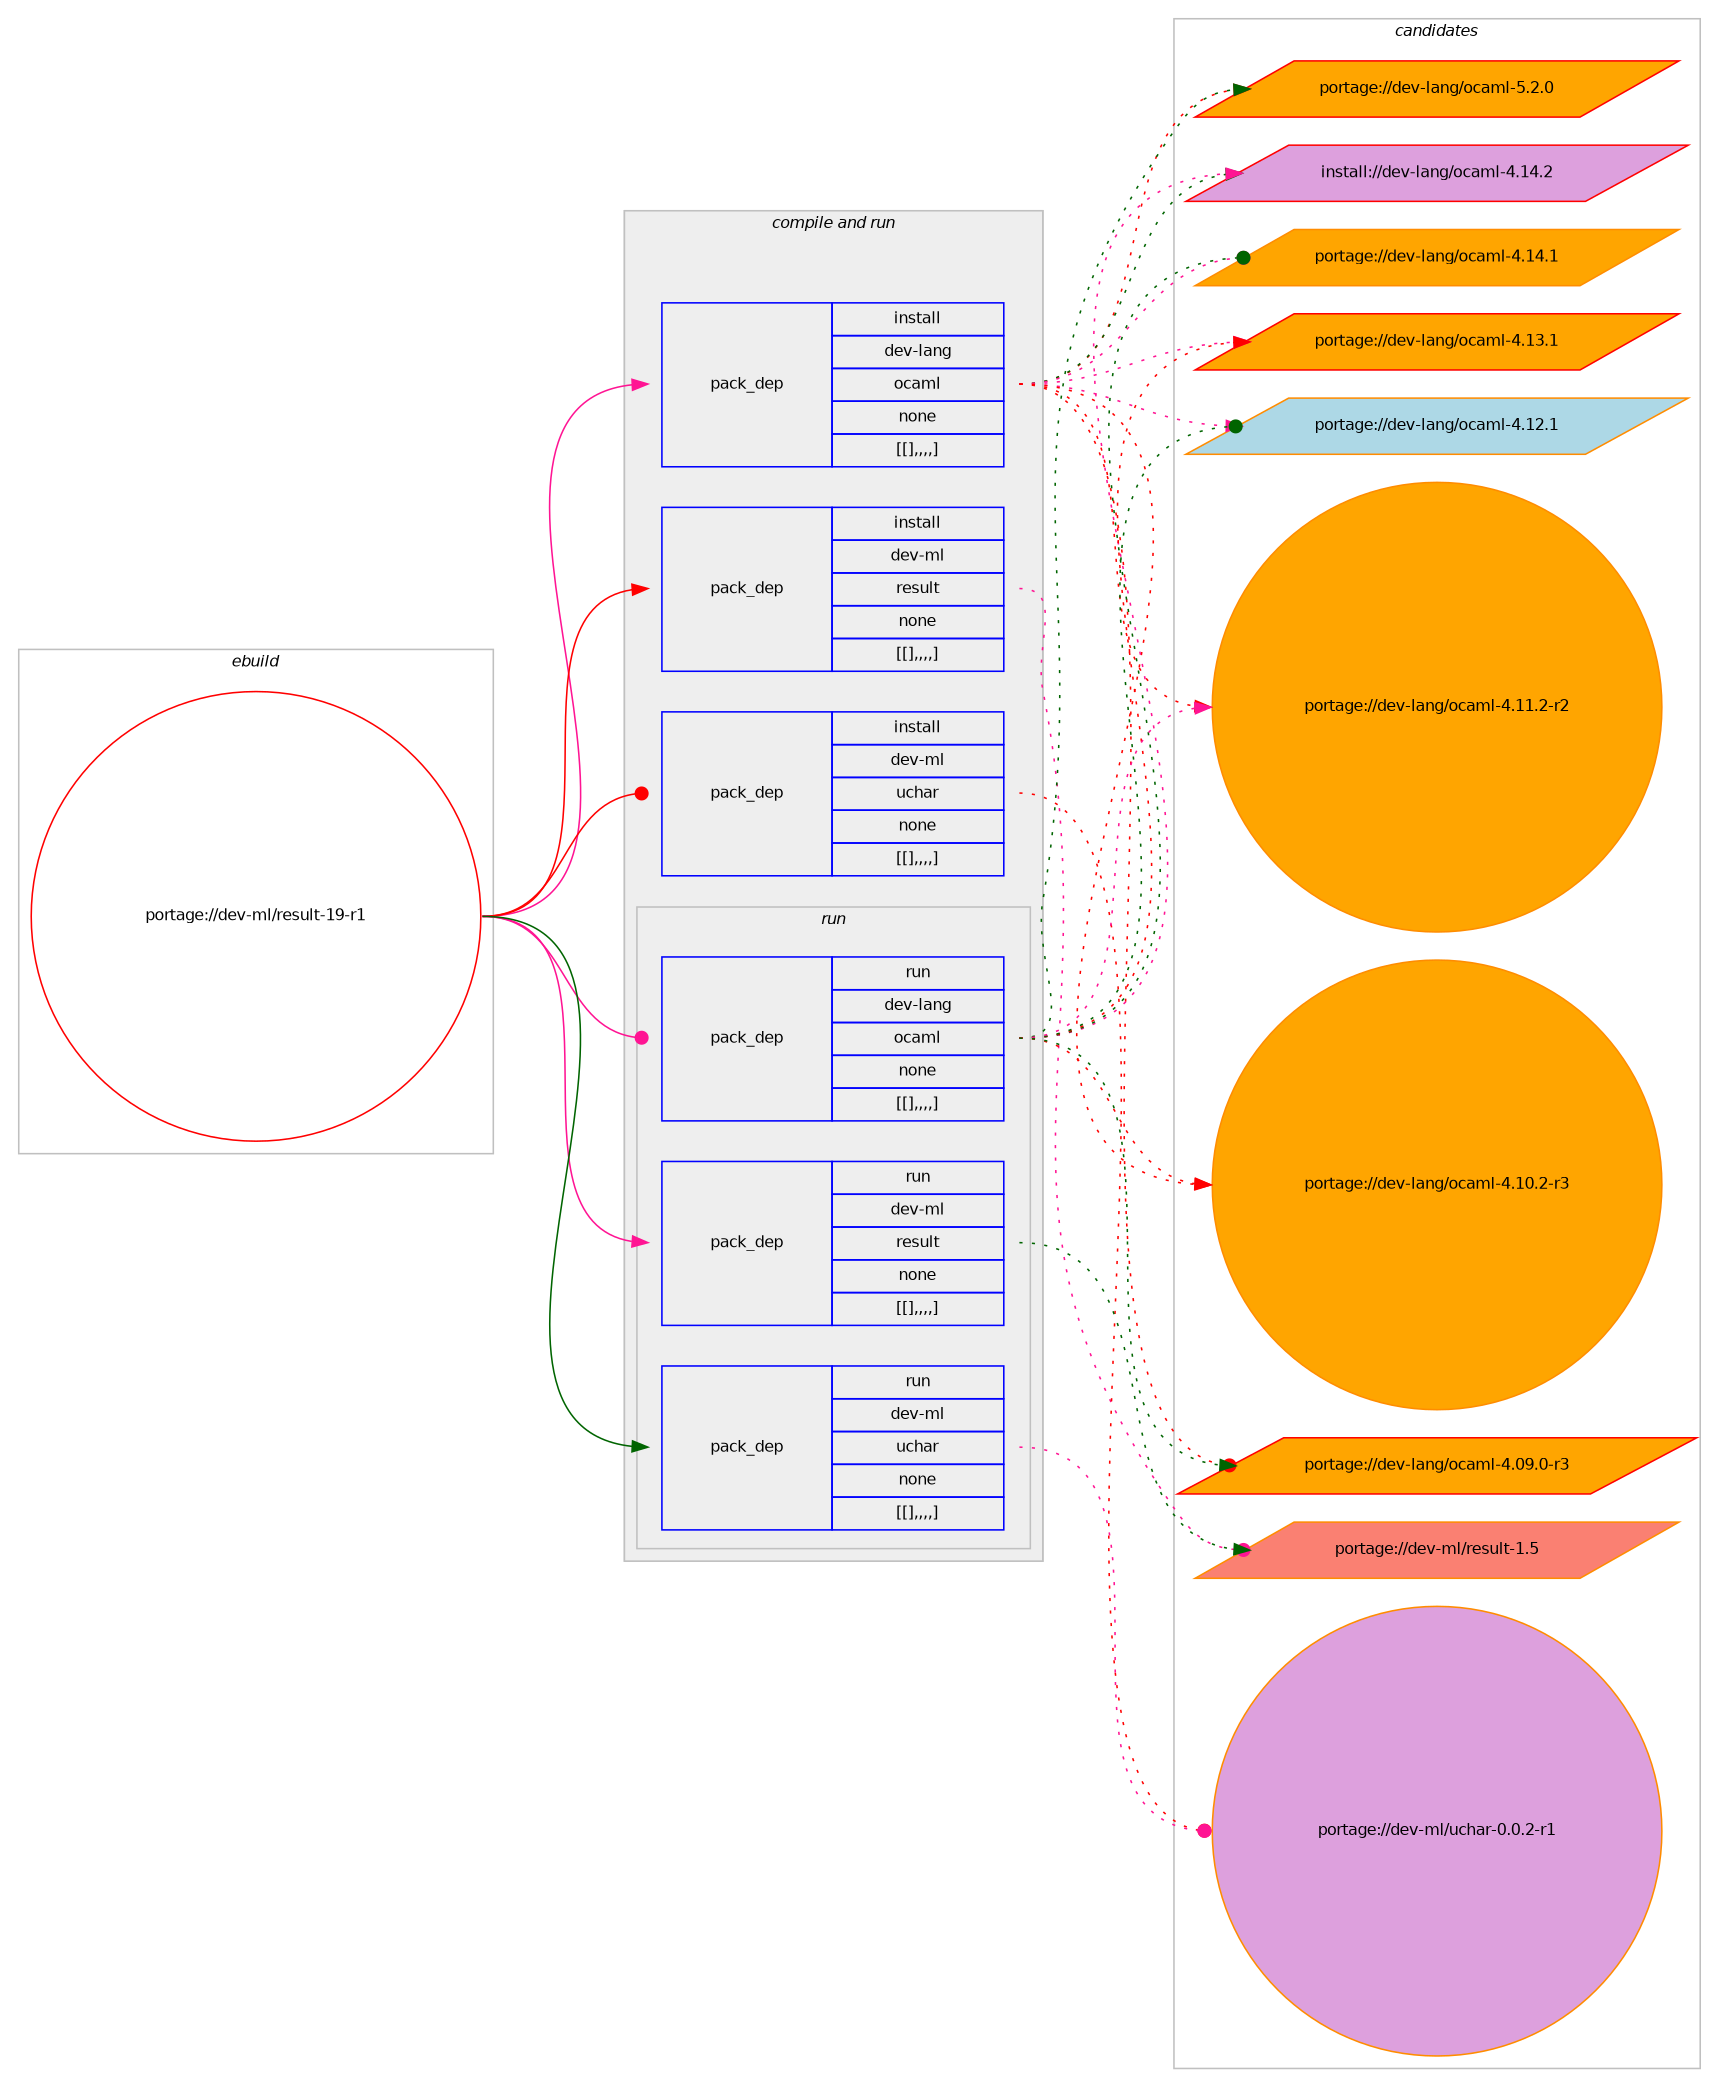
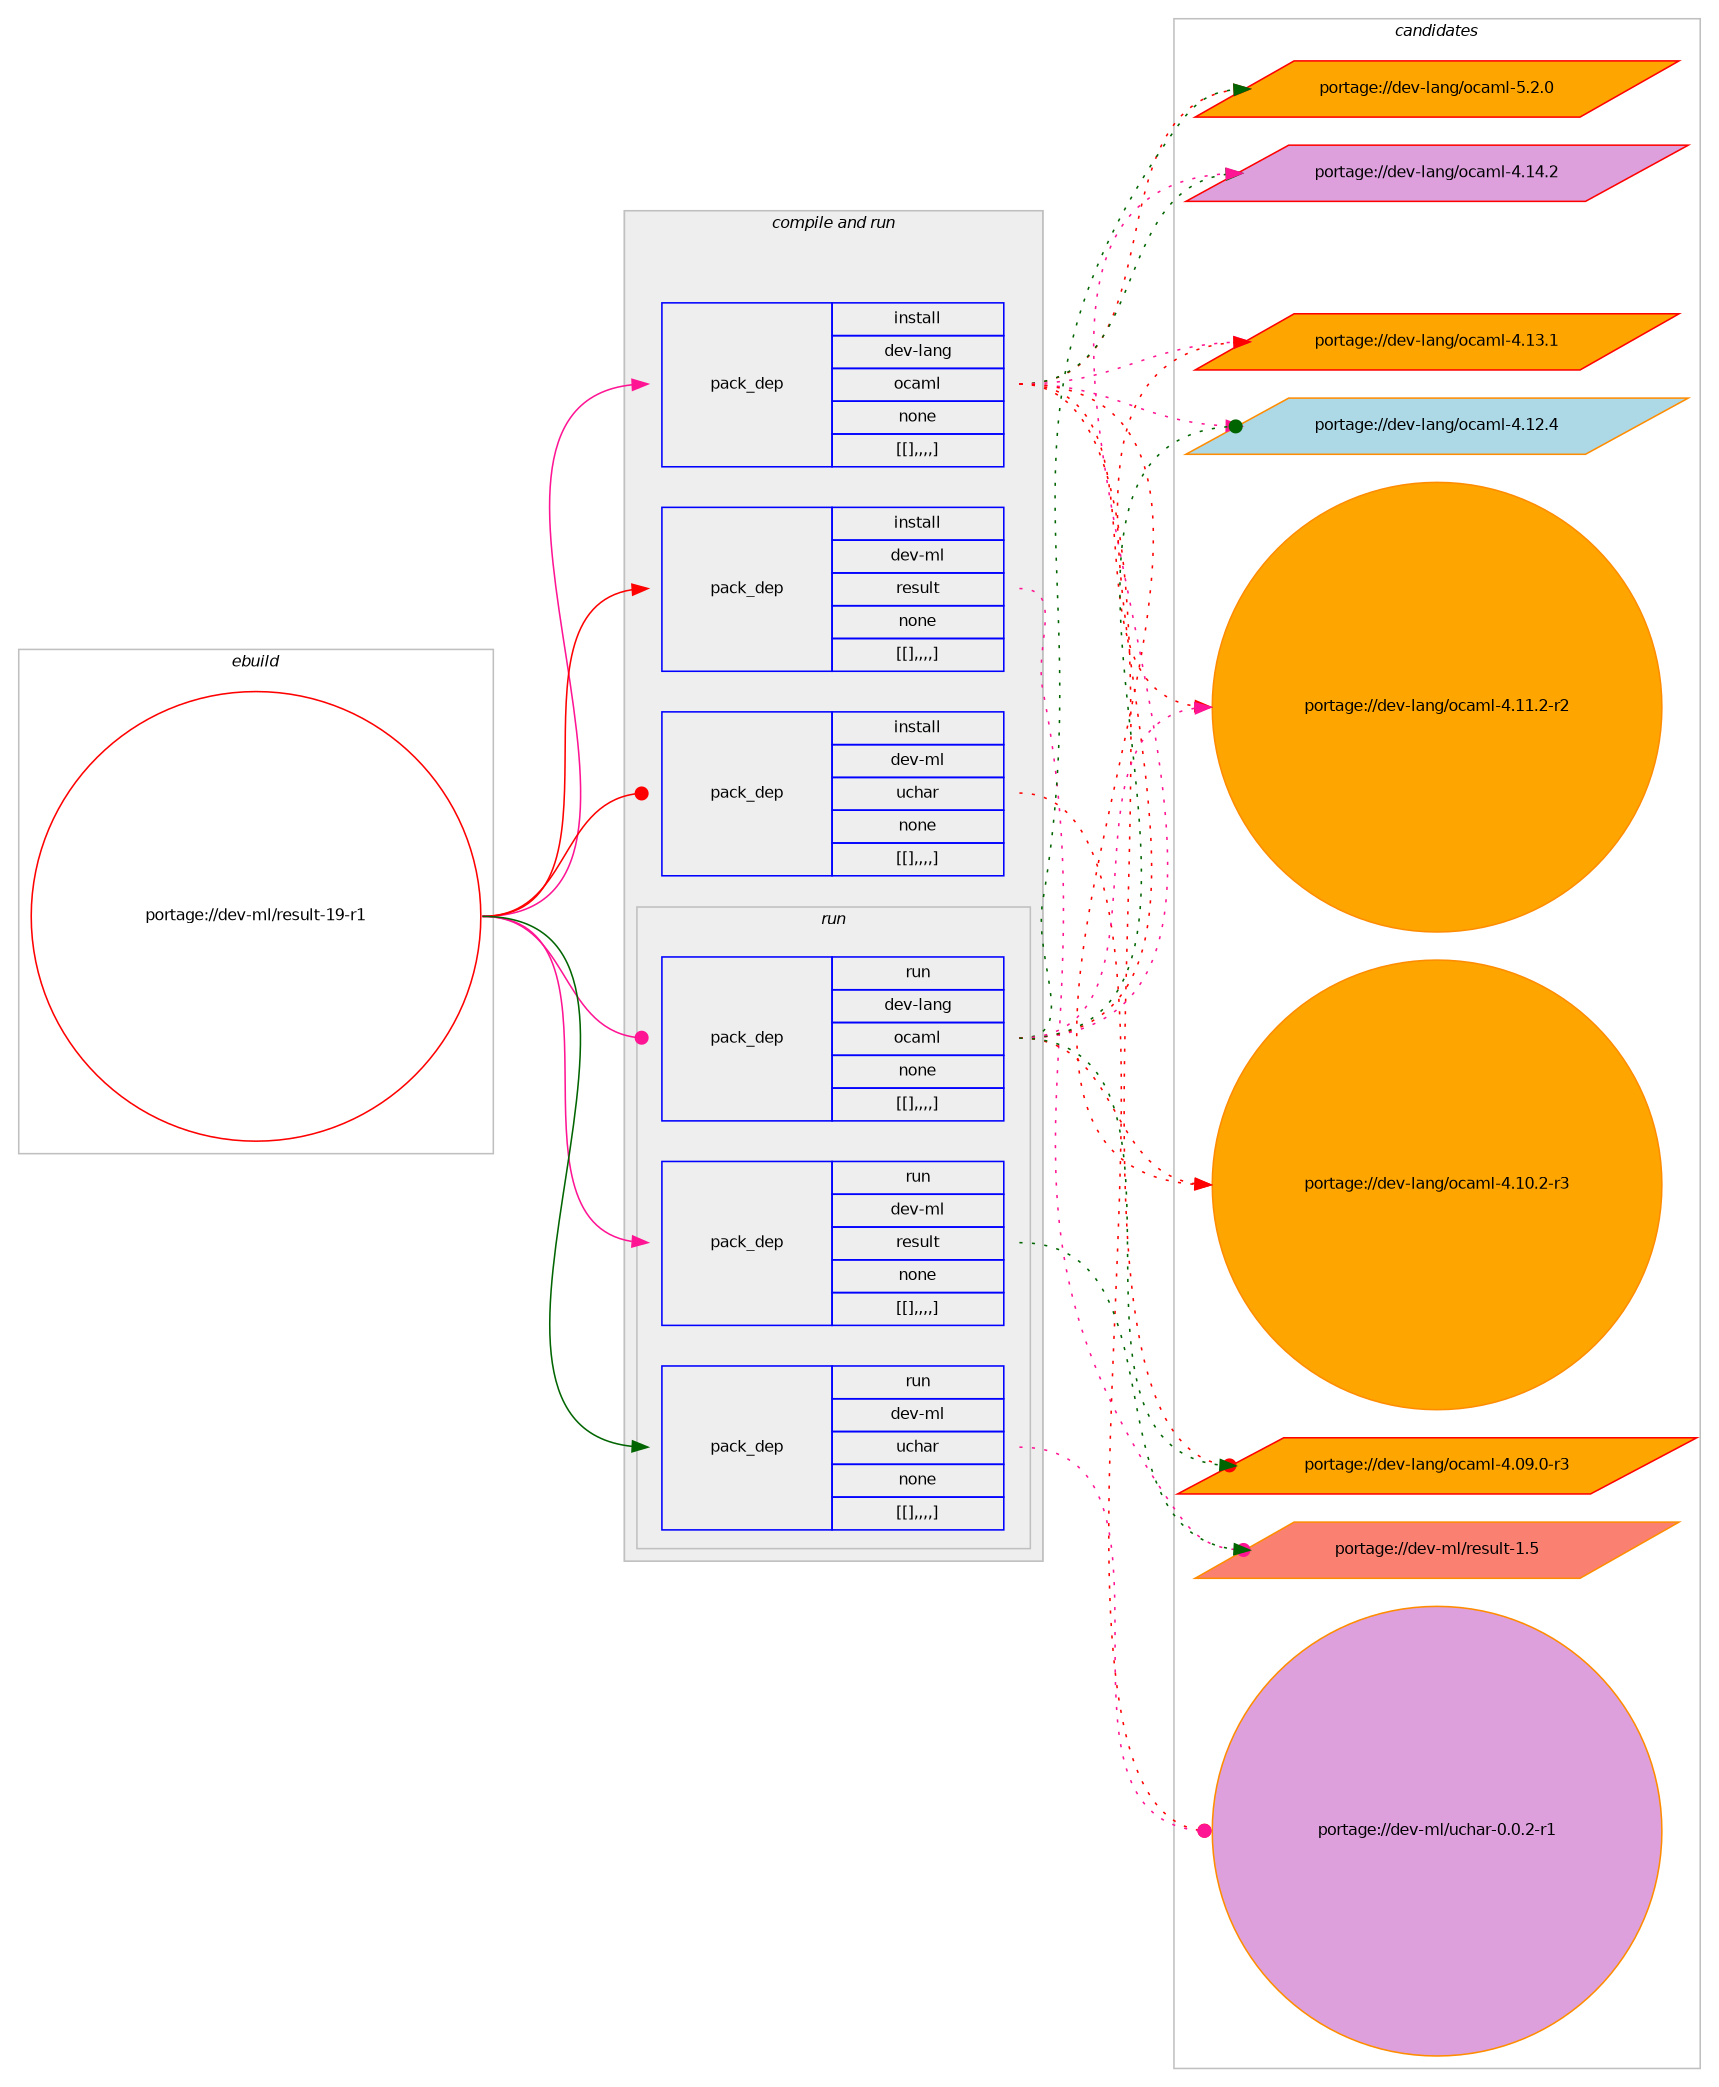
(1437, 173) -> (1437, 173)
(1437, 258) -> none
(1437, 426) -> (1437, 426)
